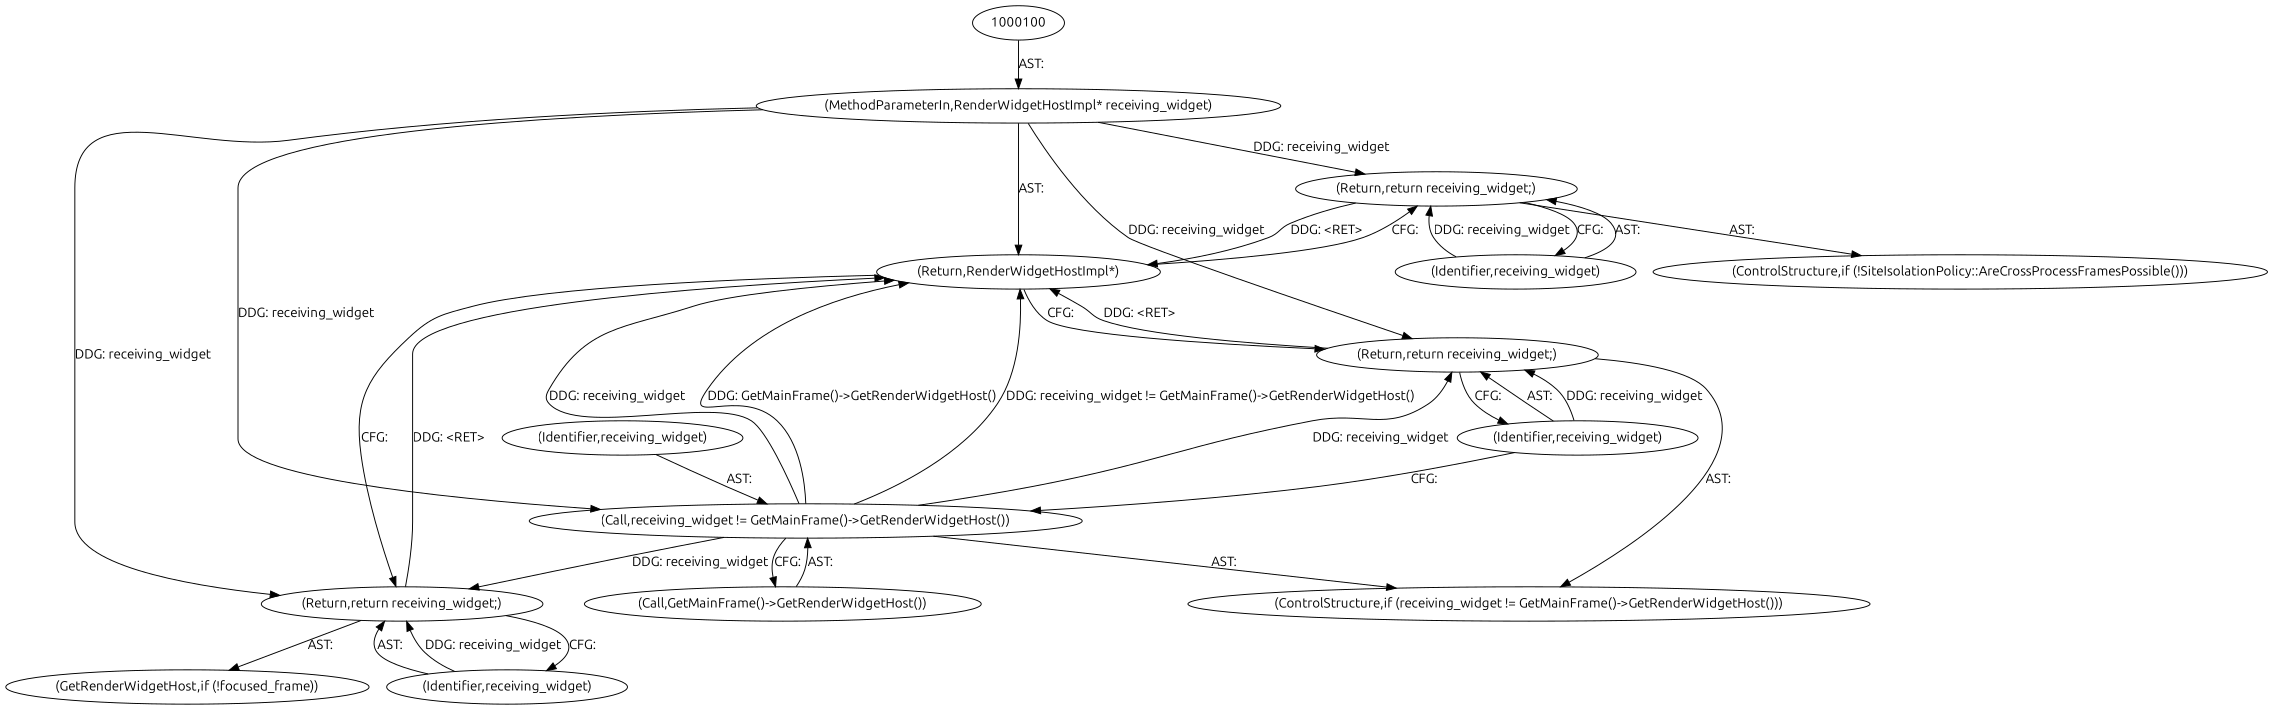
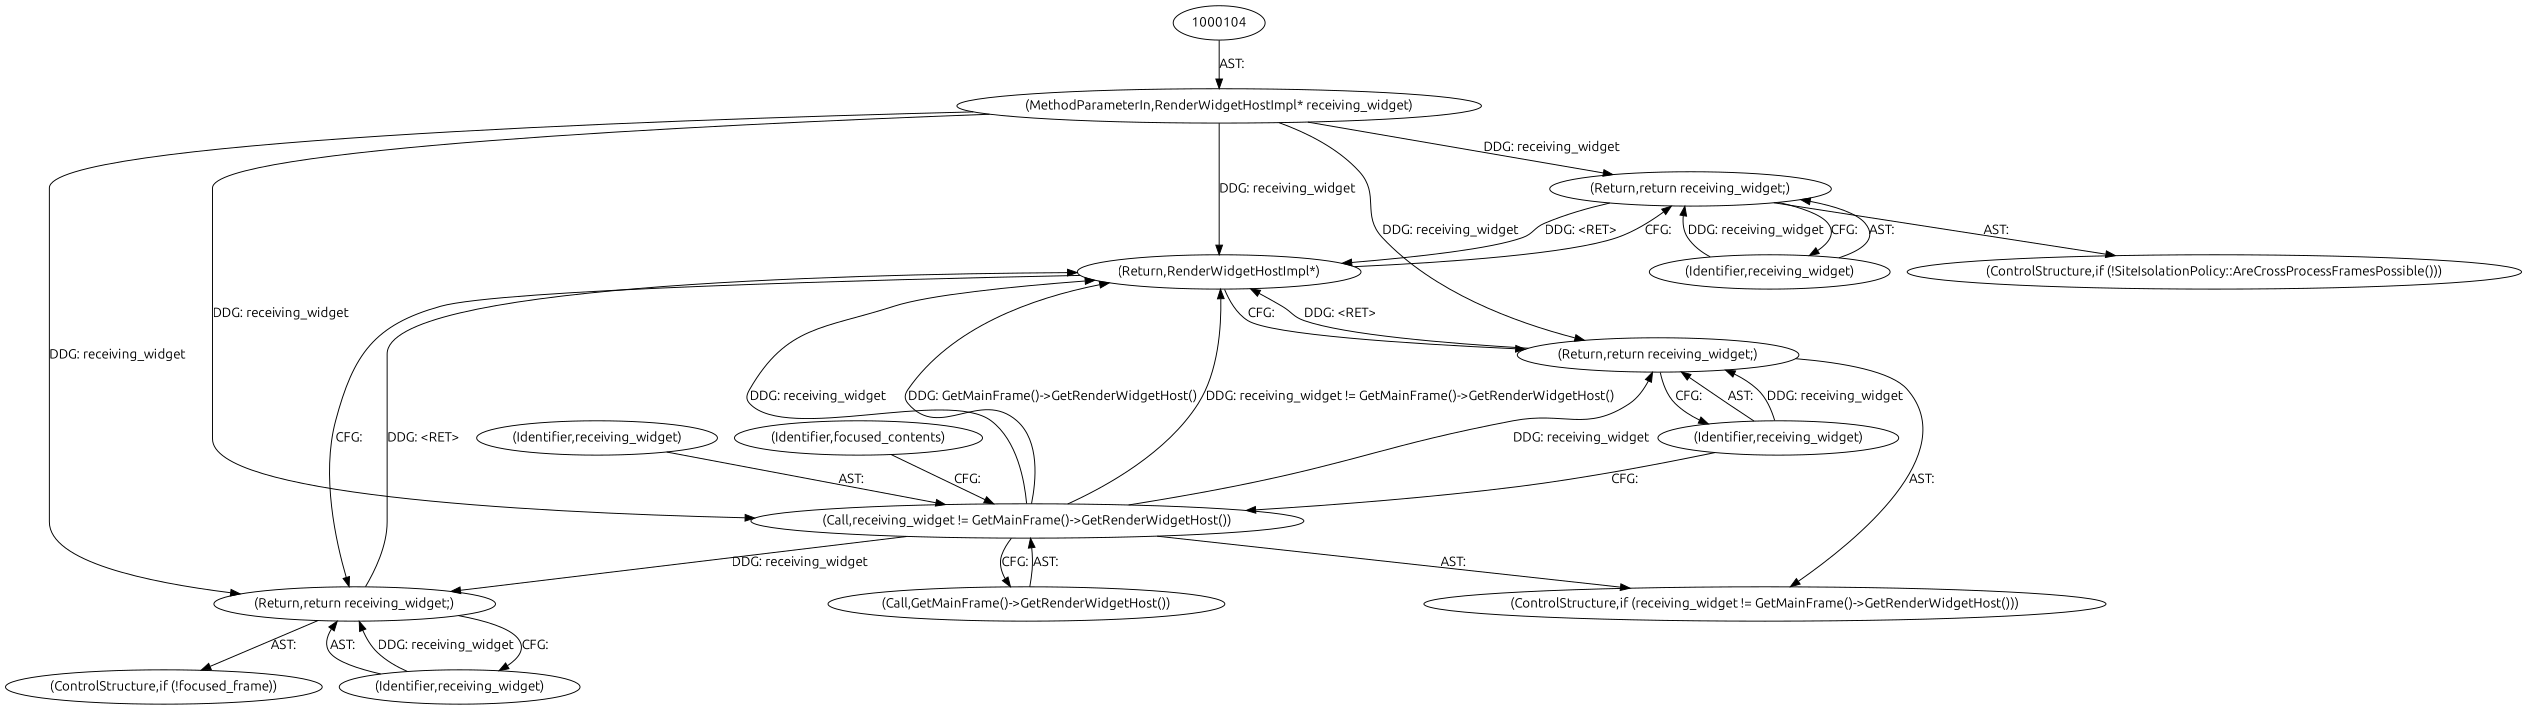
(1018, 23) -> (1219, 23)
(1033, 189) -> (1287, 189)
none -> (859, 438)
(187, 687) -> (164, 687)
